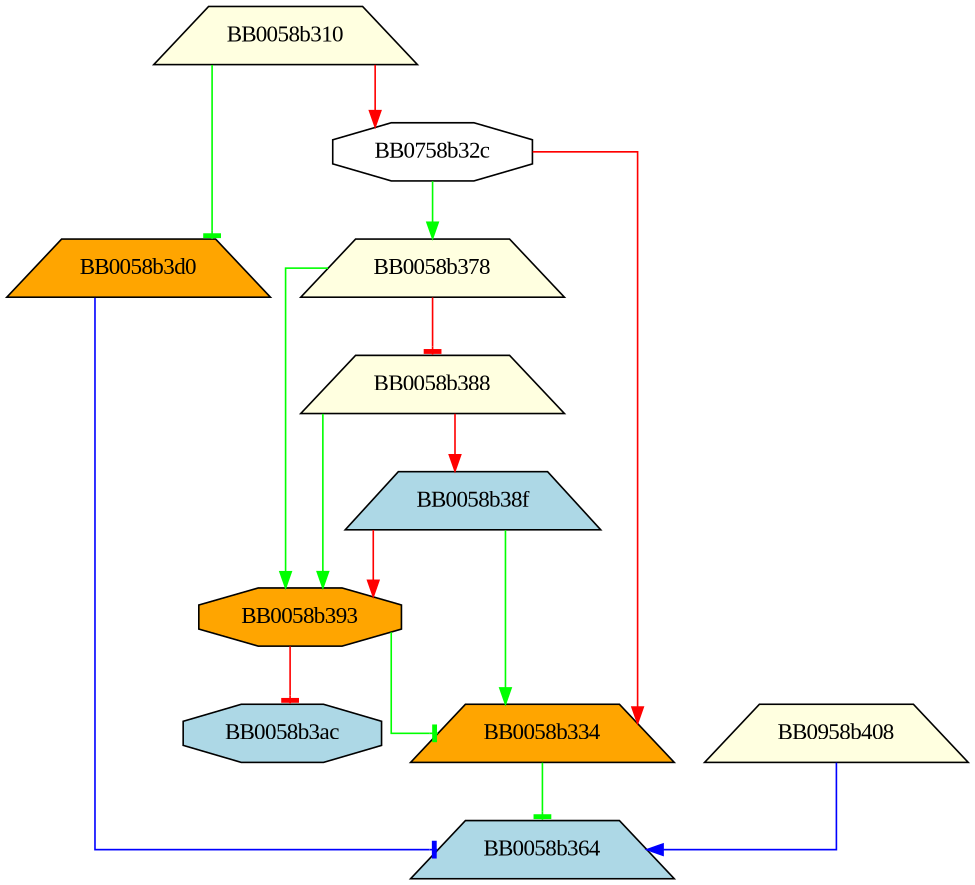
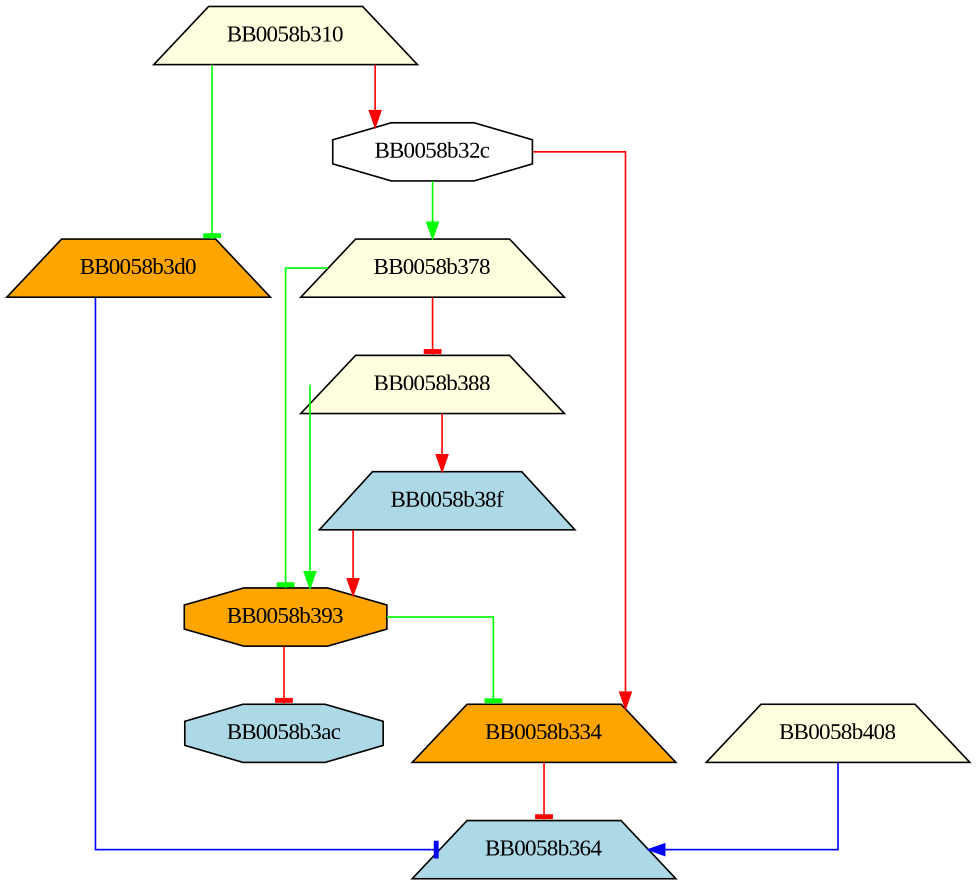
(433, 152) -> (433, 152)
(286, 399) -> (286, 403)
(505, 609) -> none
(836, 733) -> (838, 733)
(542, 787) -> (544, 787)
